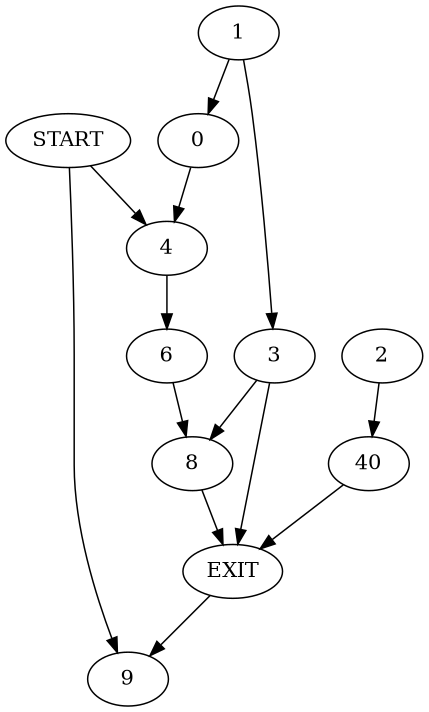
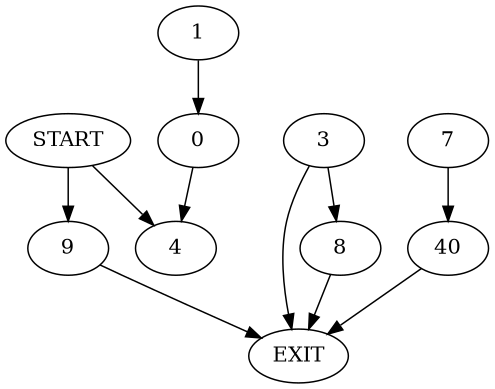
(261, 186) -> none
(167, 356) -> none
(382, 356) -> (448, 141)
(186, 620) -> (174, 299)
